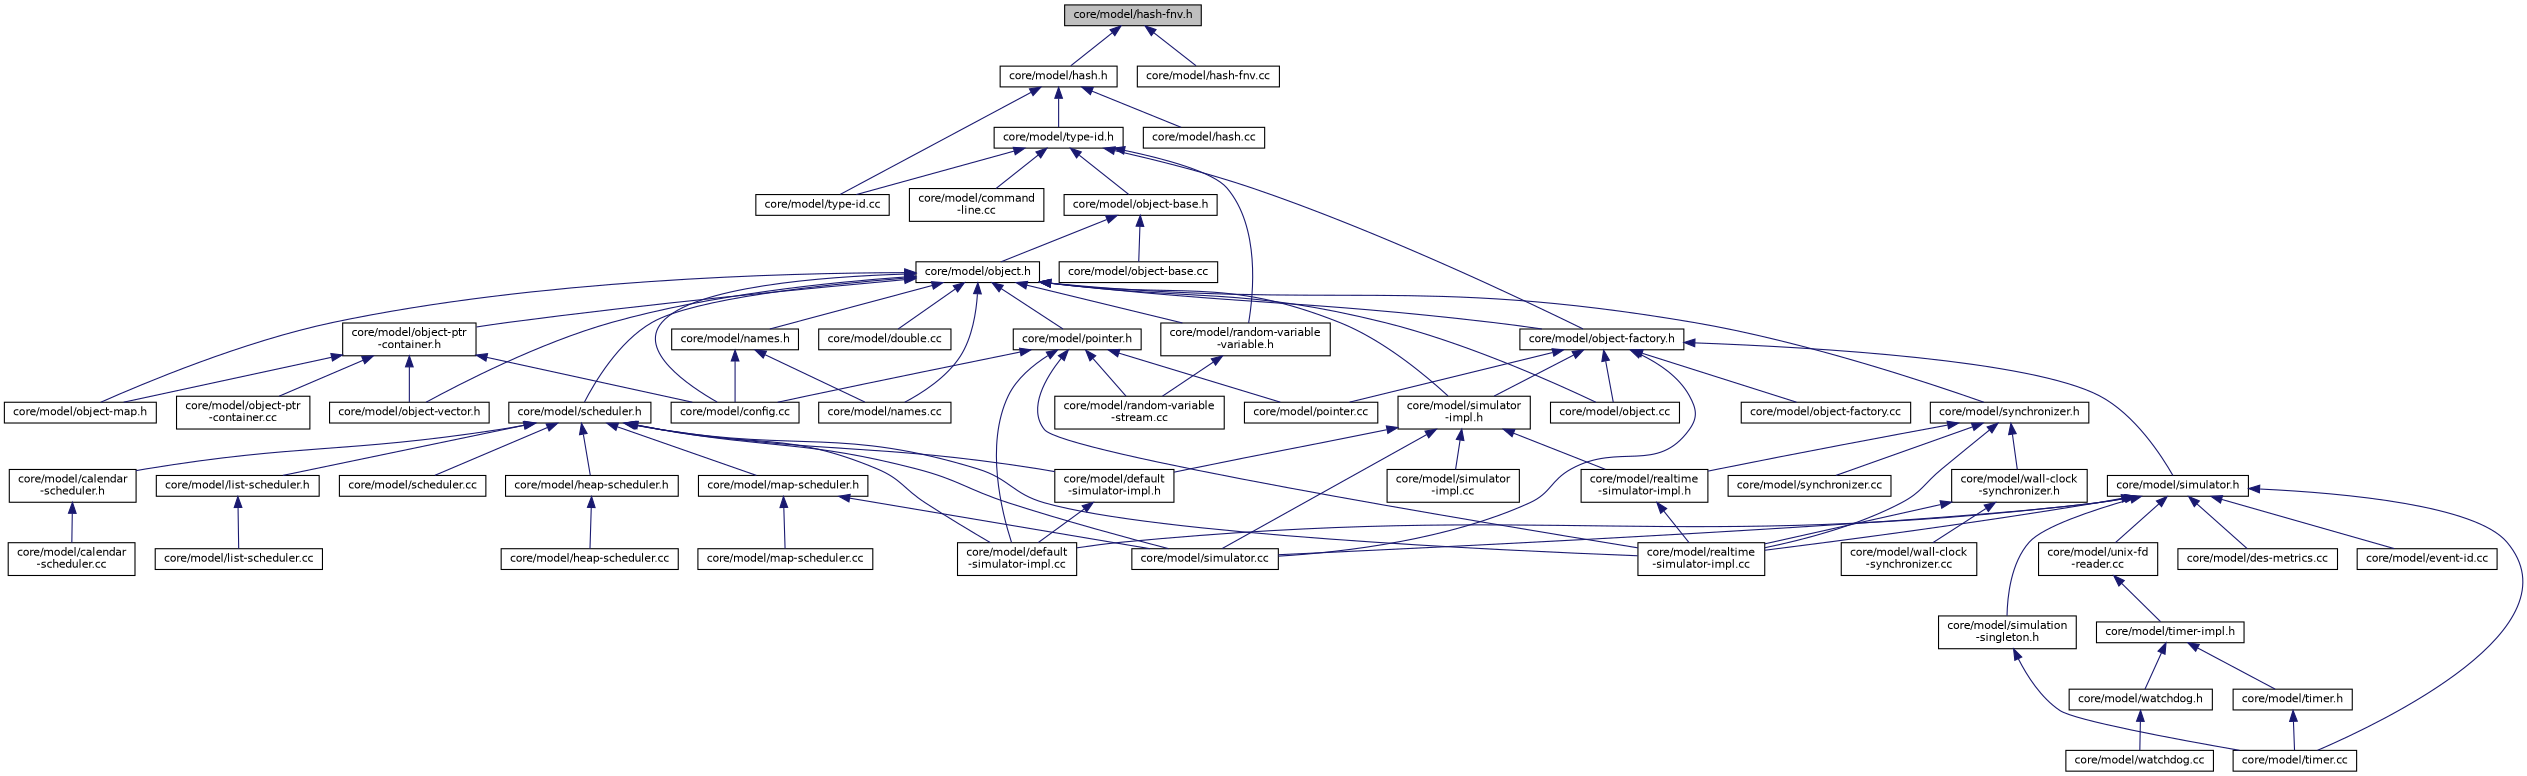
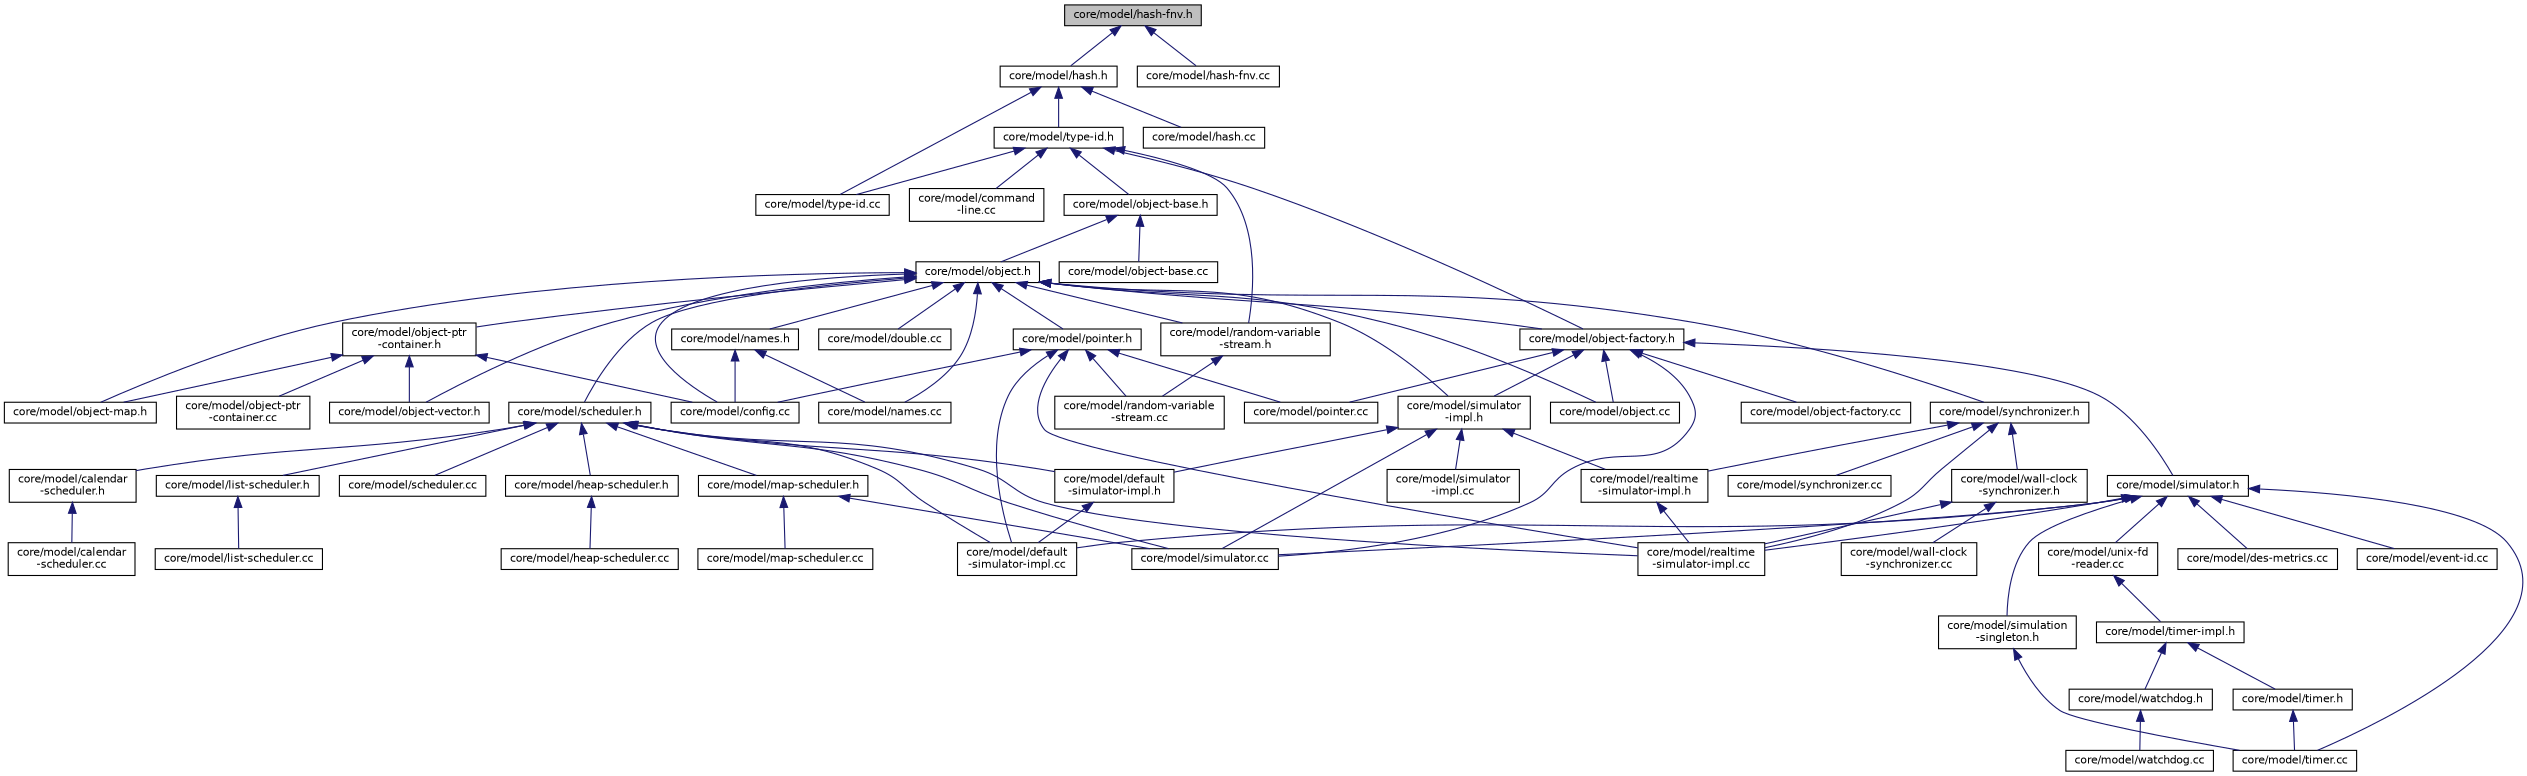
(1246, 339) -> (1246, 339)
